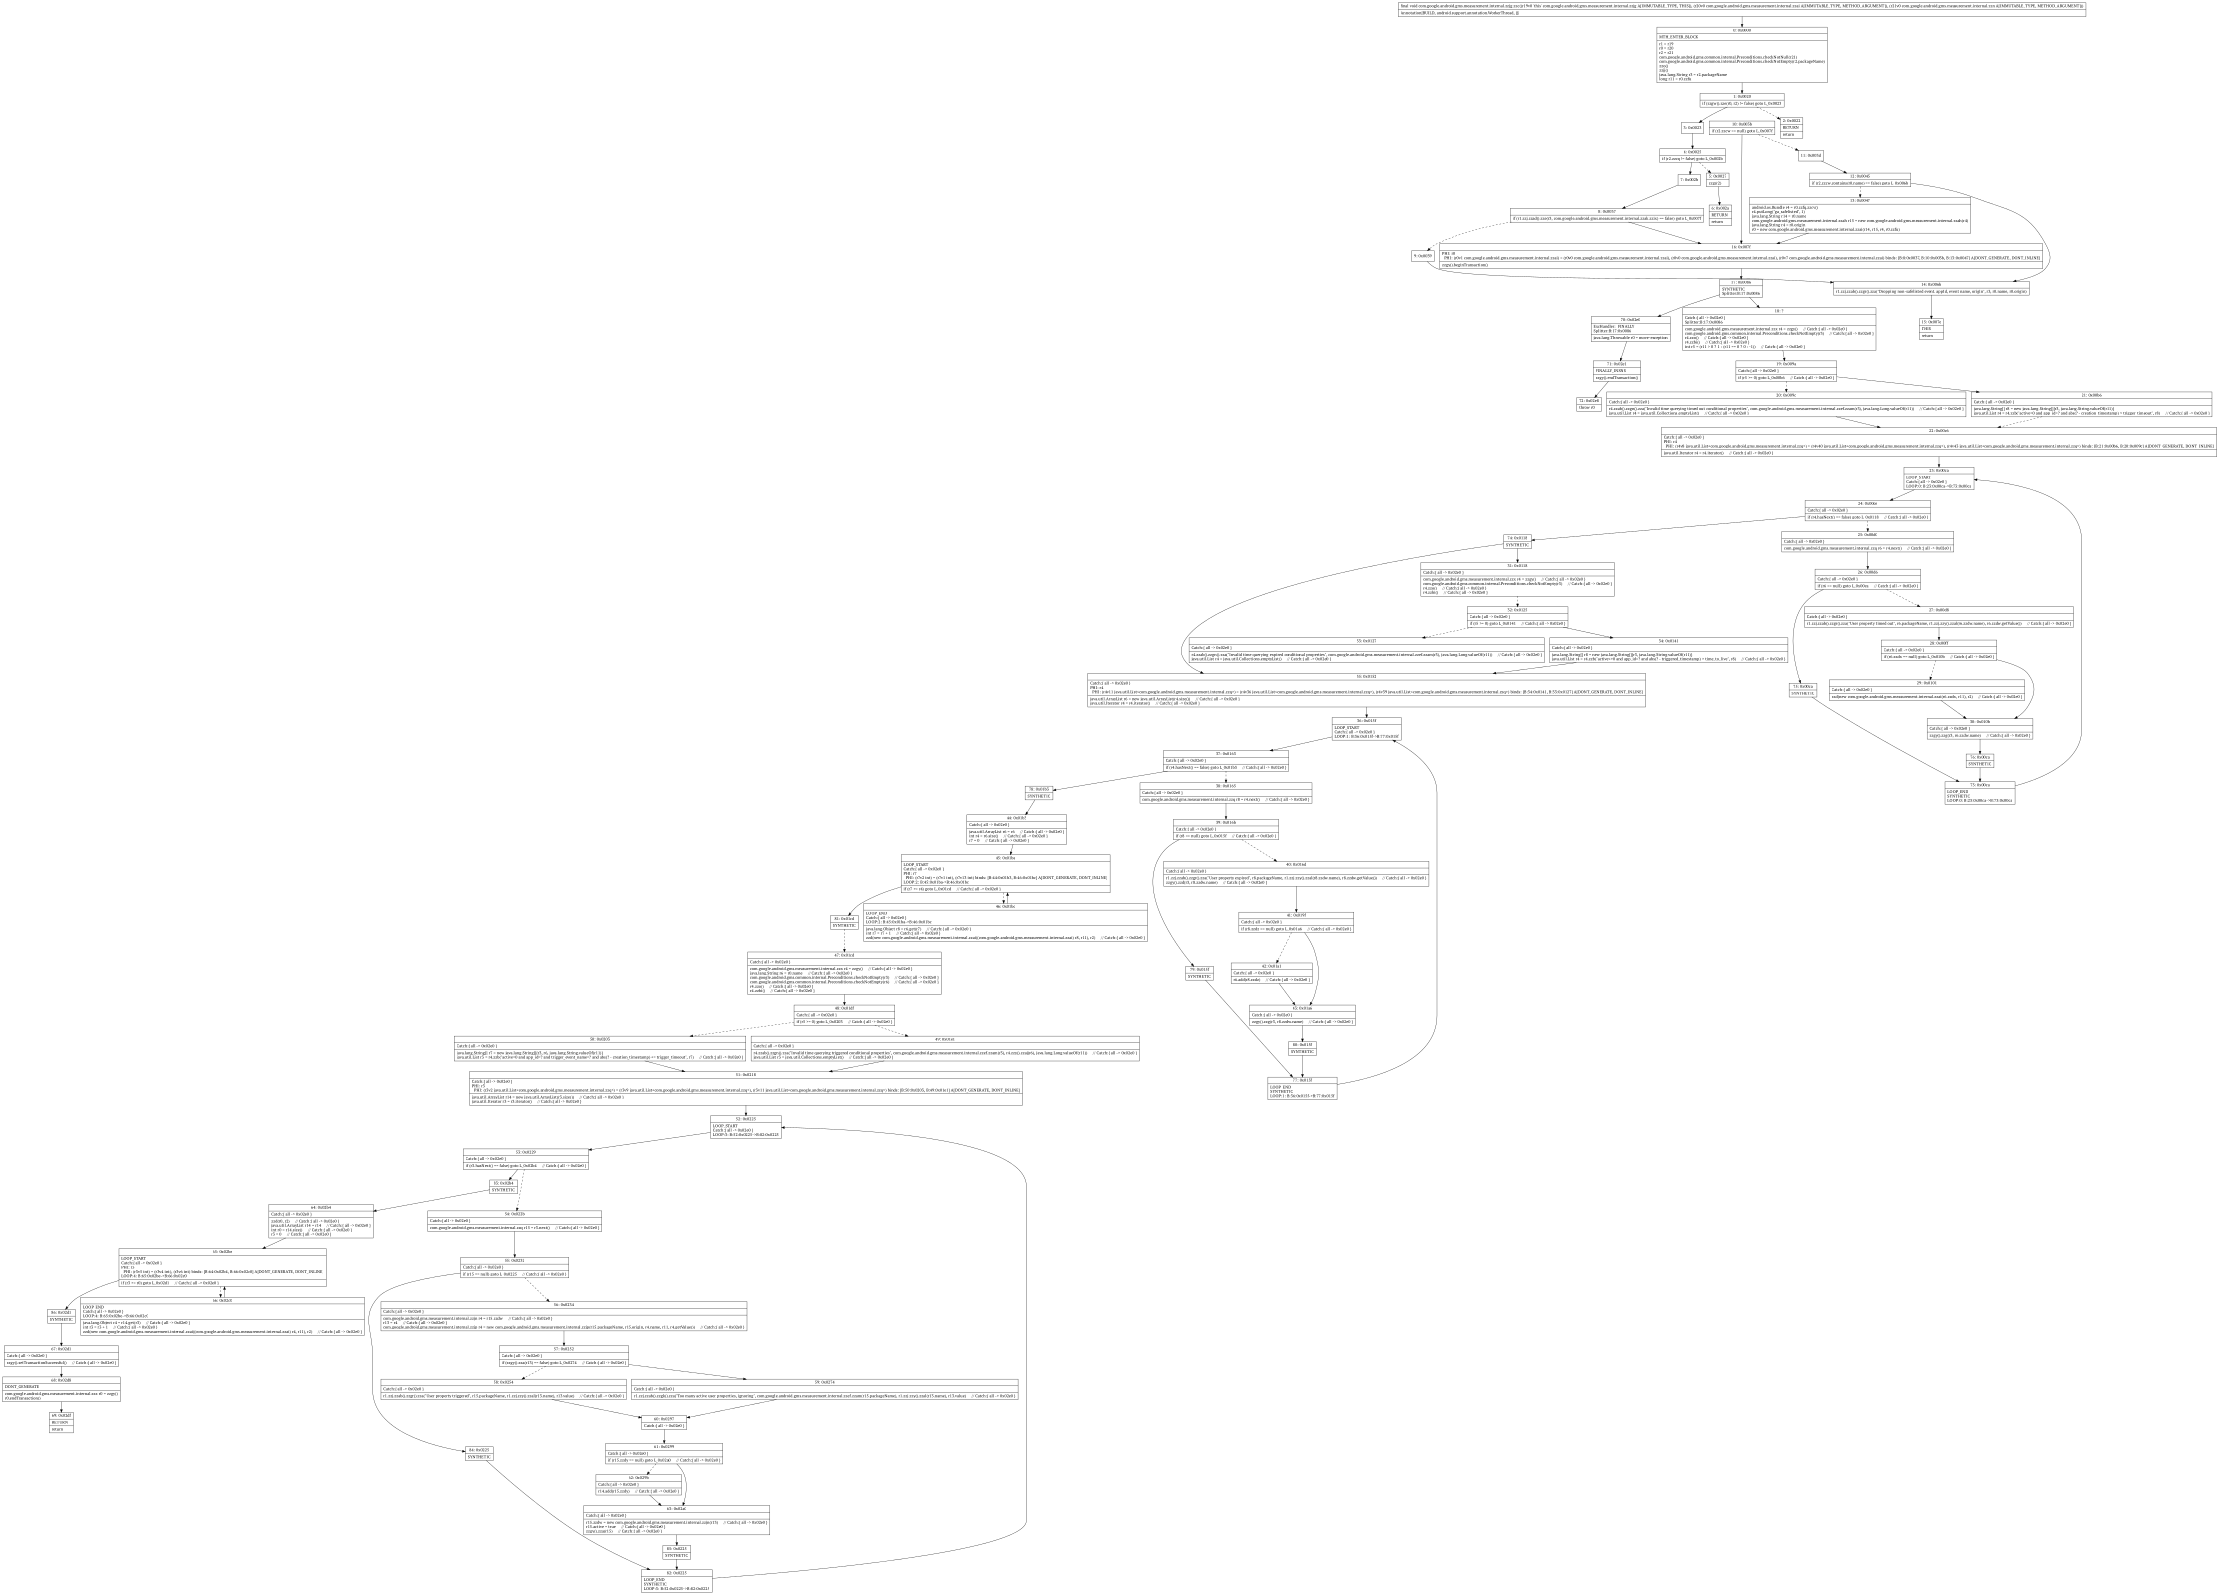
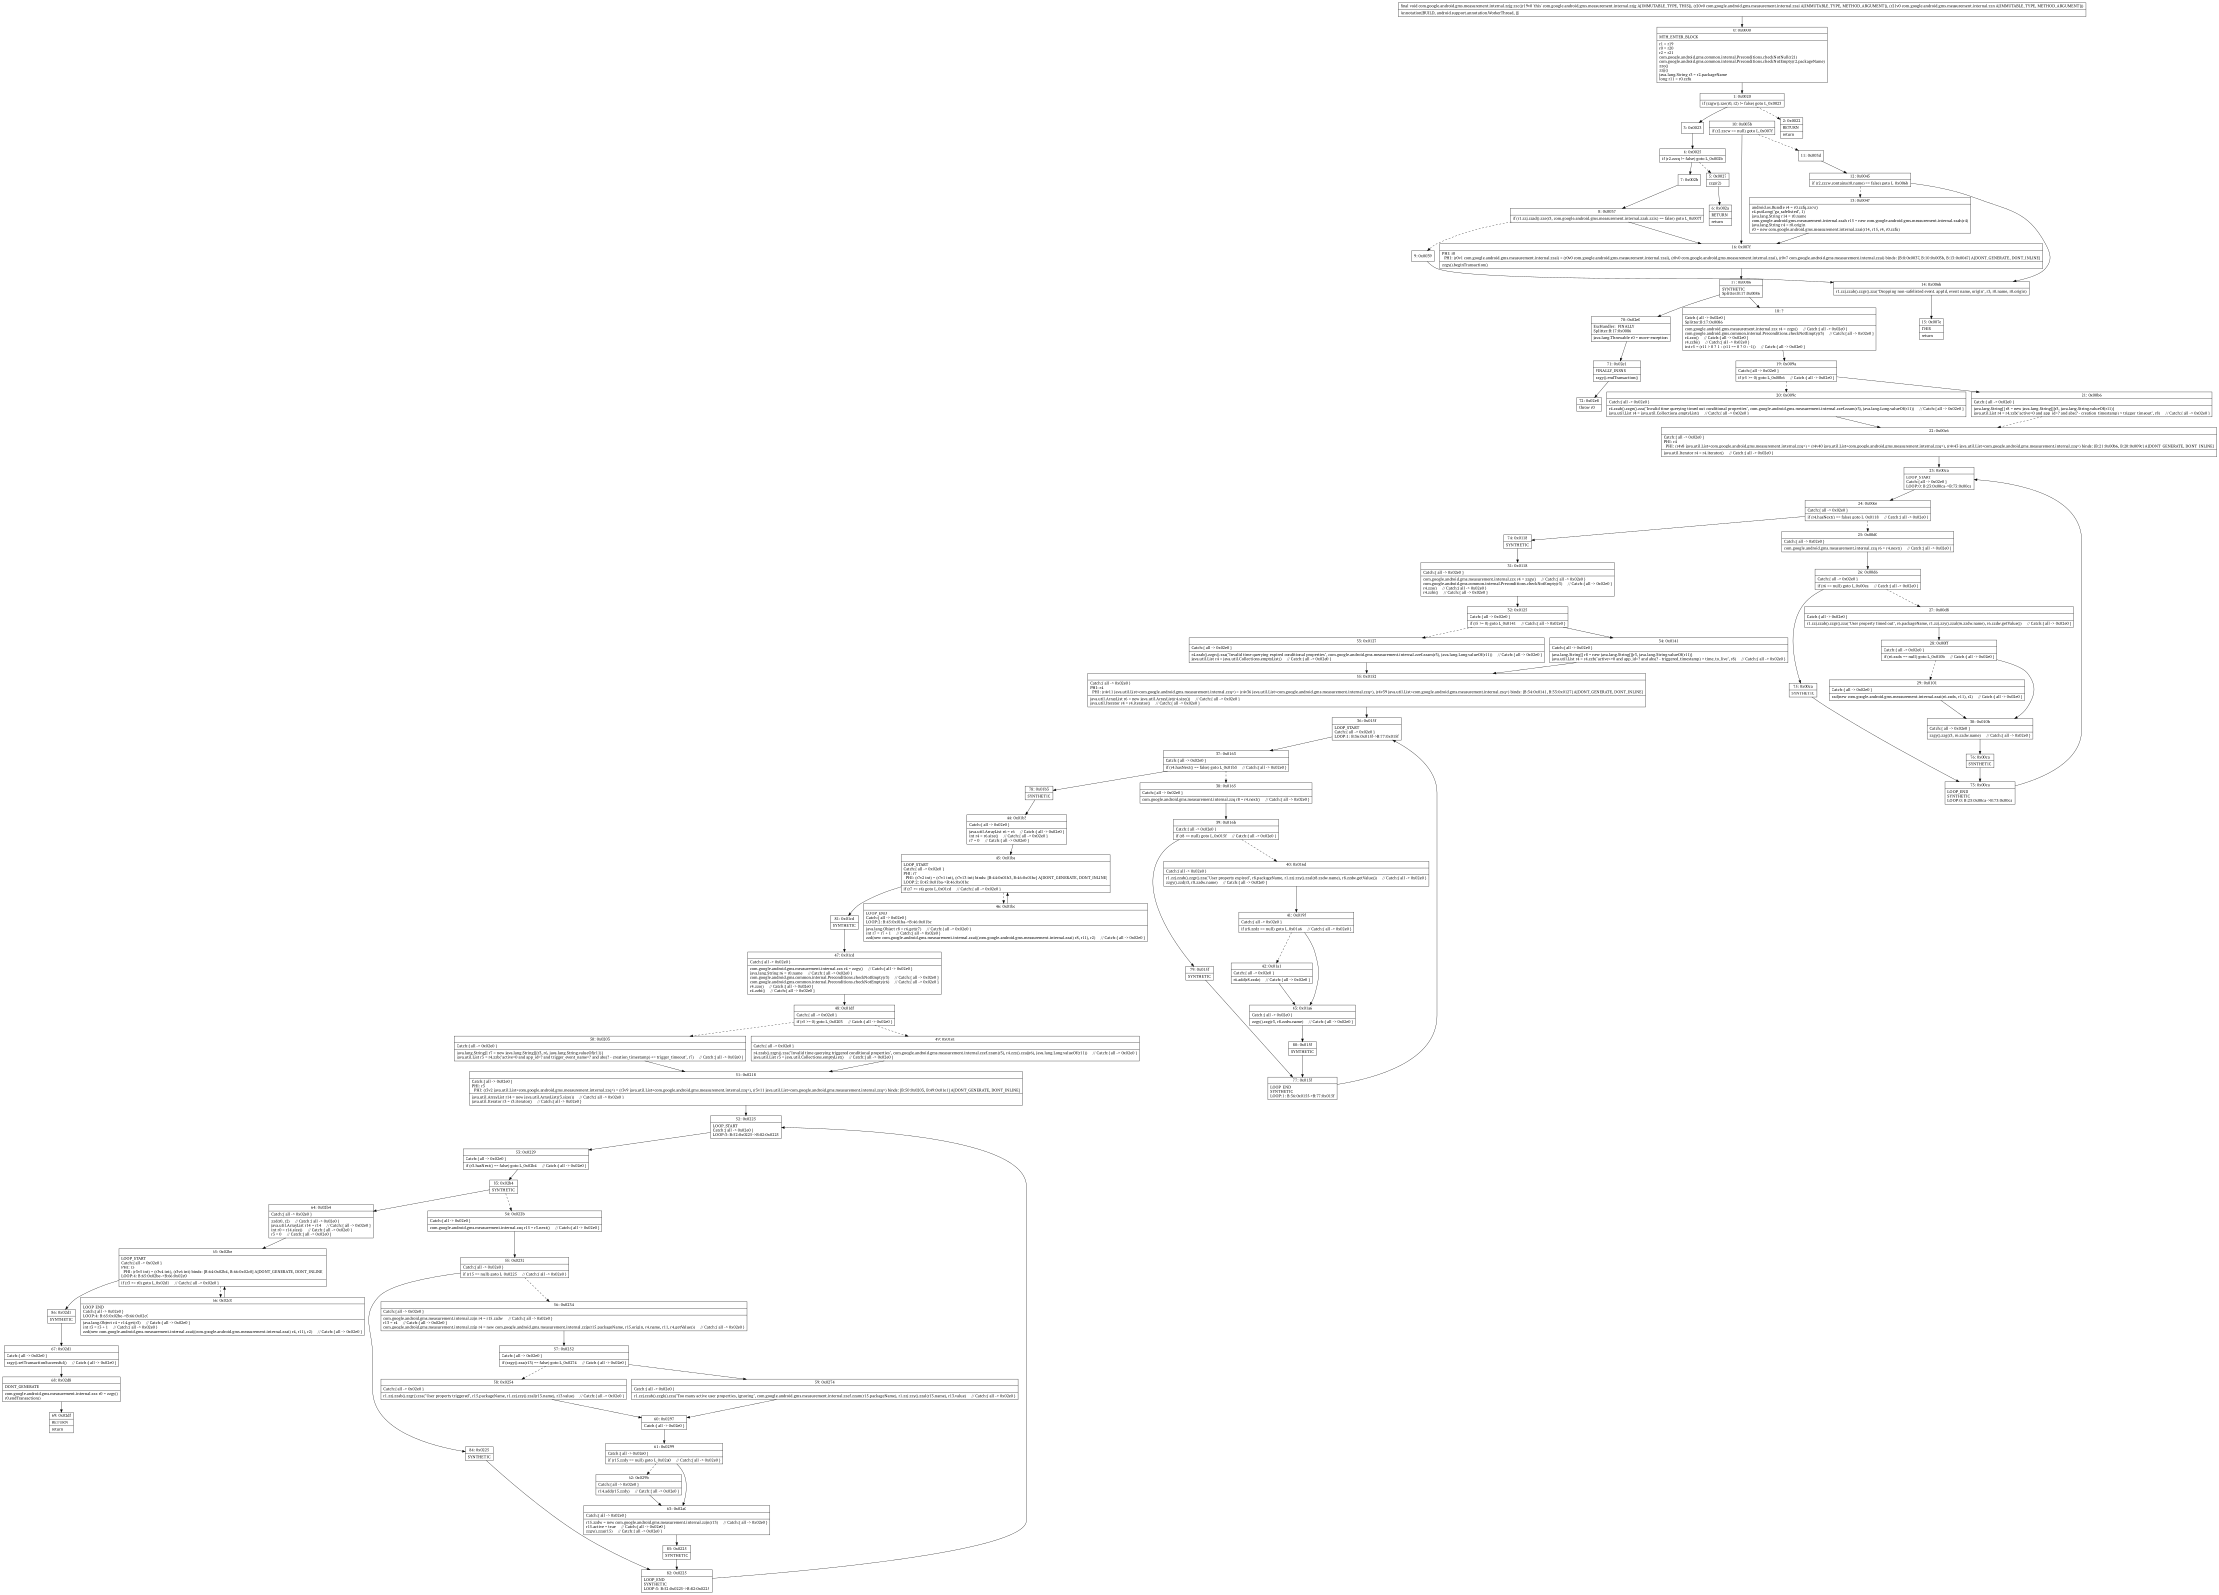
(1317, 579) -> (1367, 667)
(1518, 600) -> (1518, 600)
(844, 939) -> (844, 939)
(521, 1189) -> (508, 1201)
